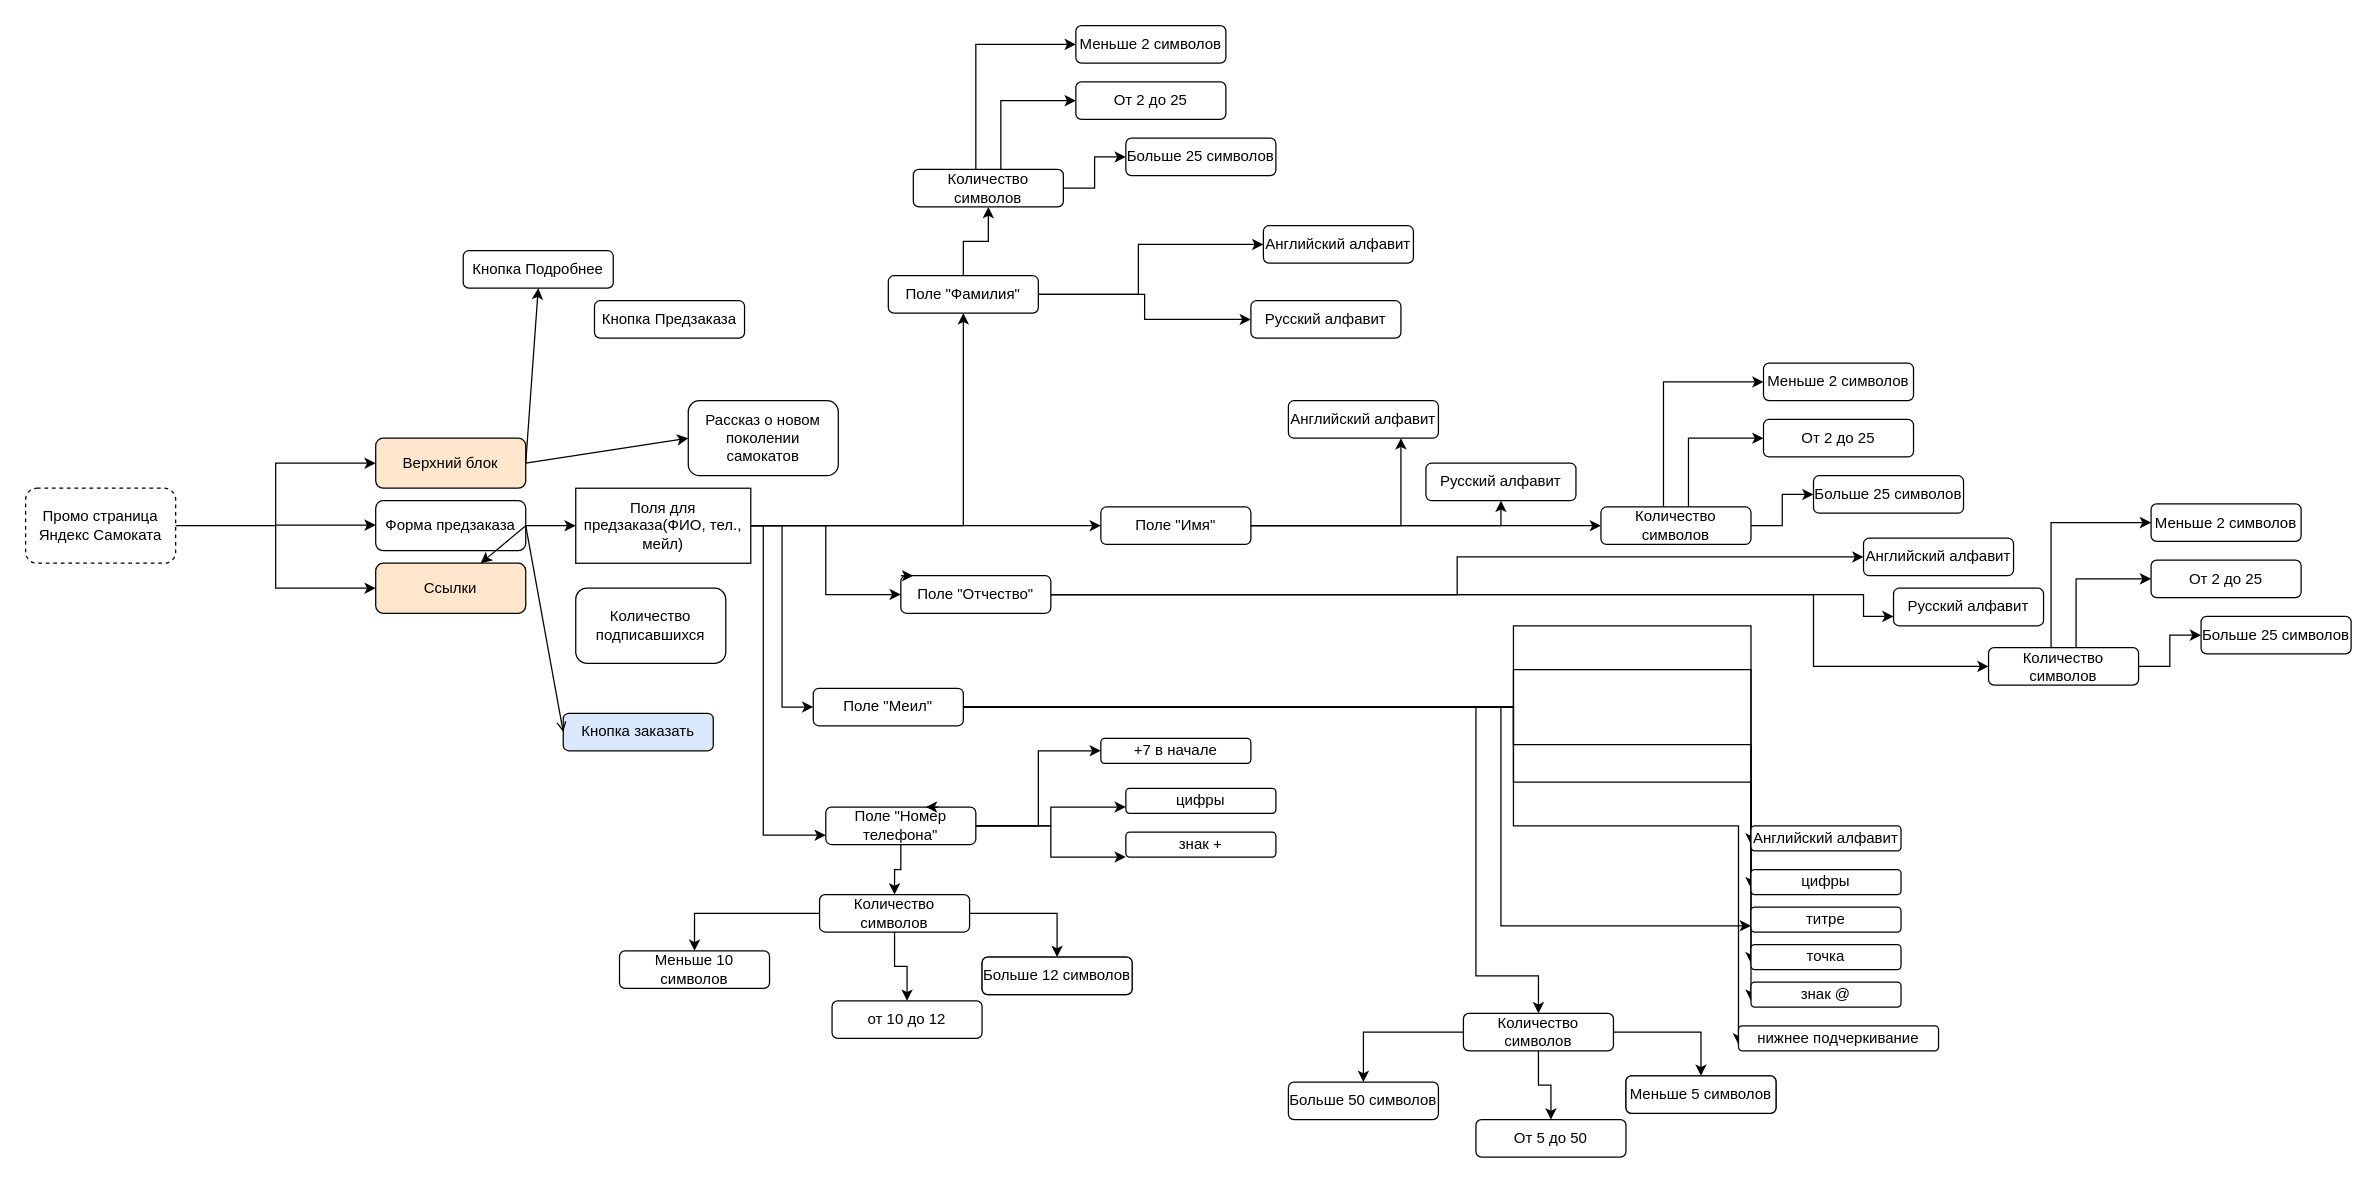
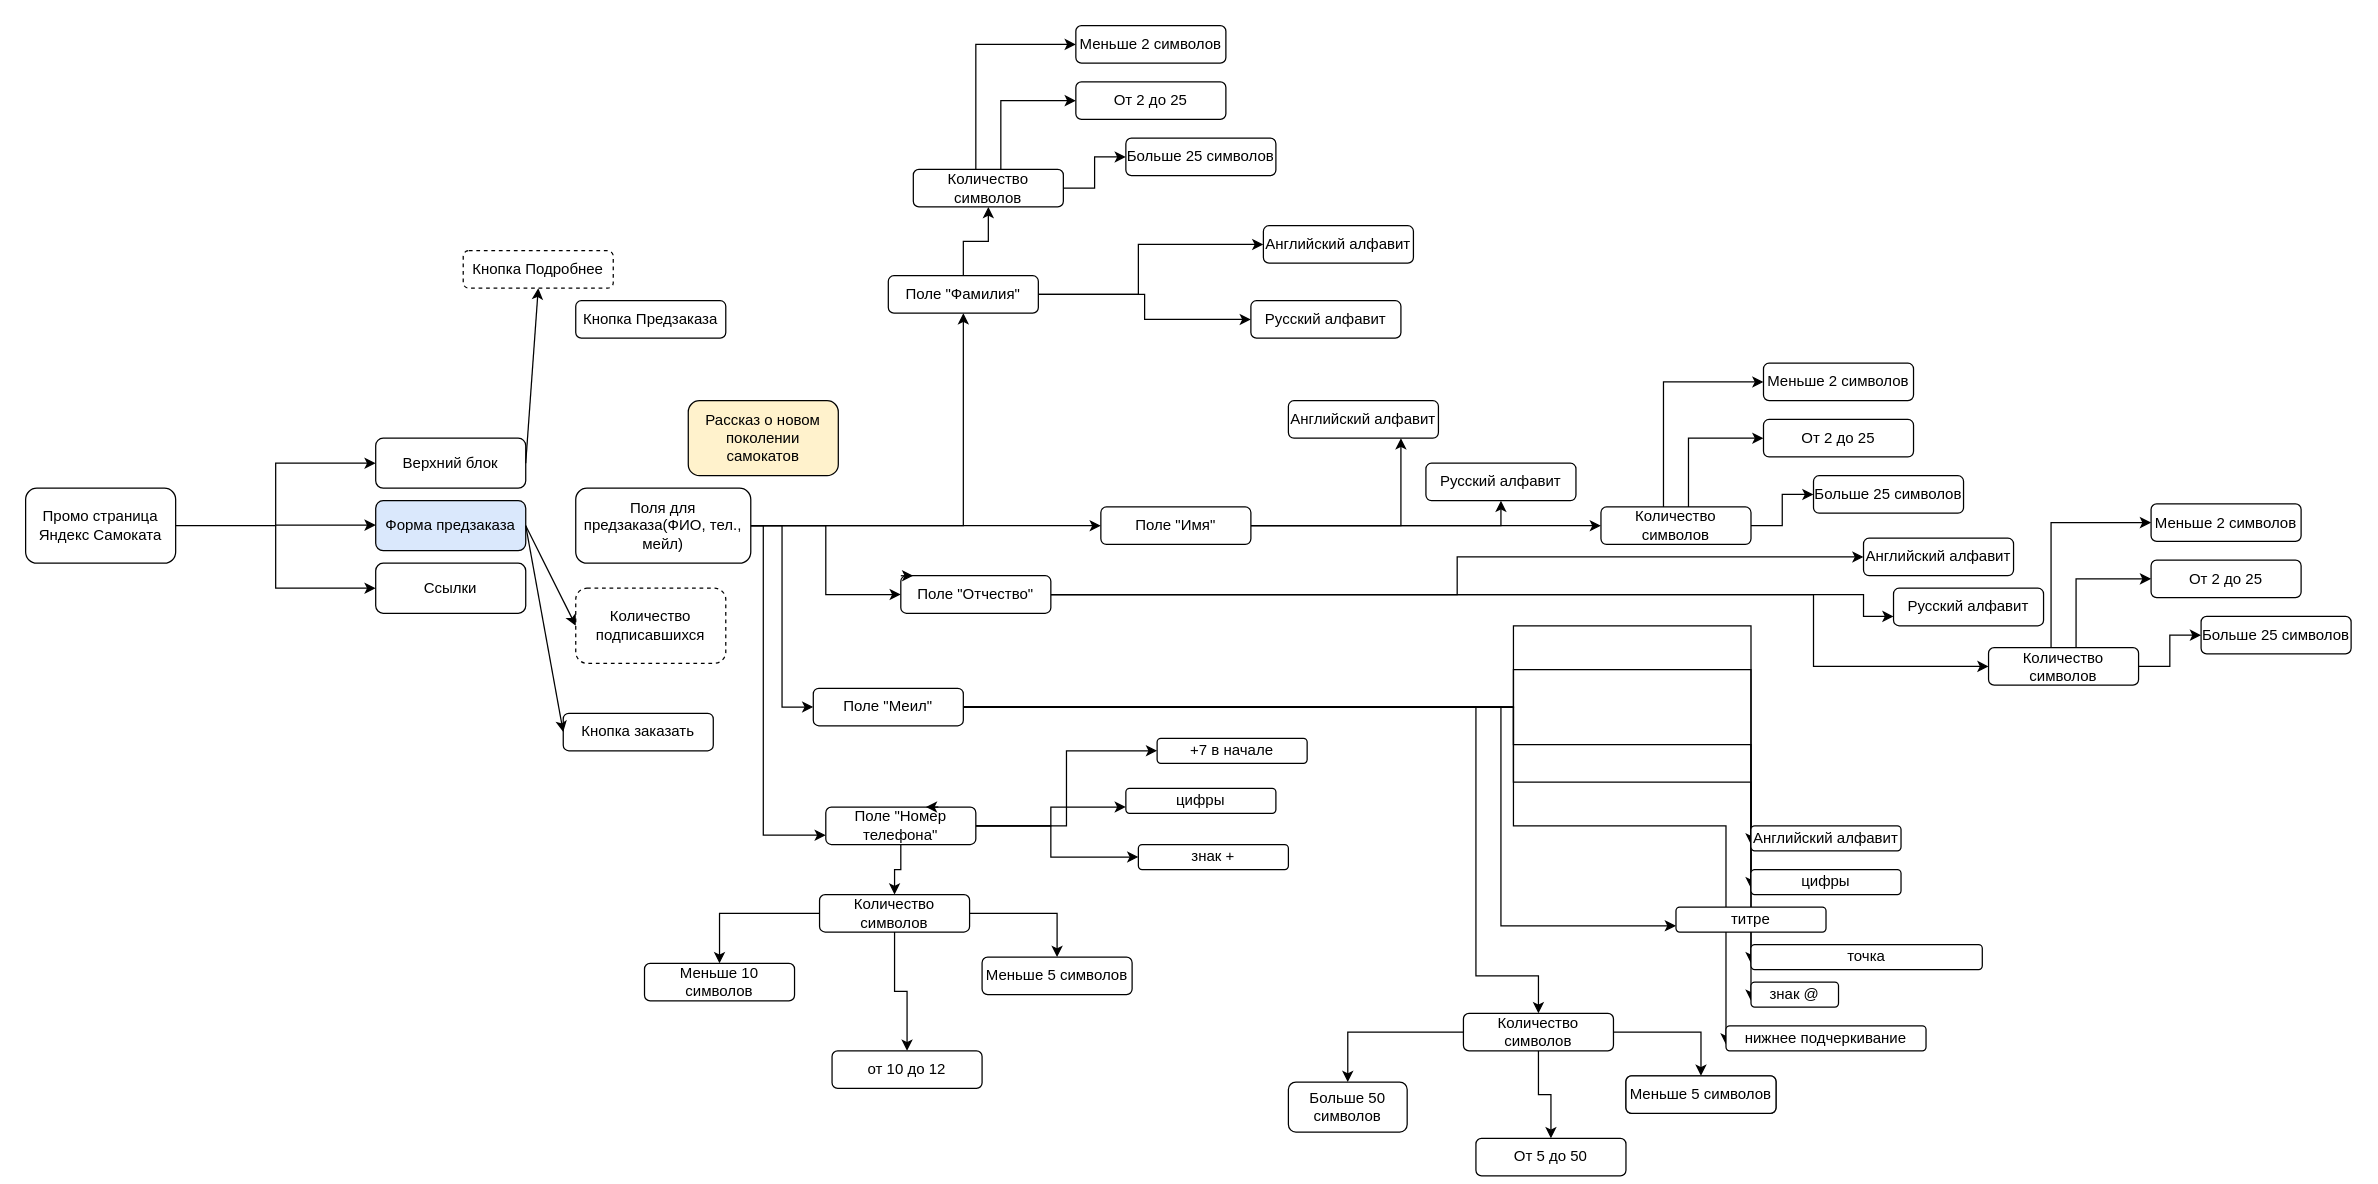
(538, 269) -> (538, 269)
(669, 319) -> (651, 319)
(763, 438) -> (763, 438)
(603, 451) -> none
(451, 463) -> (451, 463)
(101, 526) -> (101, 526)
(451, 526) -> (451, 526)
(548, 526) -> none
(663, 526) -> (663, 526)
(505, 542) -> (550, 575)
(451, 588) -> (451, 588)
(651, 626) -> (651, 626)
(562, 724) -> (561, 722)
(638, 732) -> (638, 732)
(1176, 751) -> (1232, 751)
(1201, 844) -> (1213, 857)
(1826, 919) -> (1751, 919)
(1826, 957) -> (1866, 957)
(694, 969) -> (719, 982)
(1057, 976) -> none
(1826, 994) -> (1794, 994)
(907, 1019) -> (907, 1069)
(1838, 1038) -> (1826, 1038)
(1363, 1101) -> (1348, 1107)
(1551, 1138) -> (1551, 1157)
